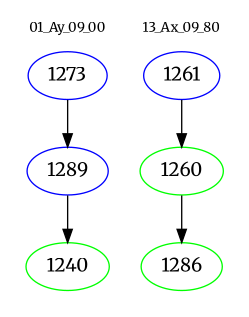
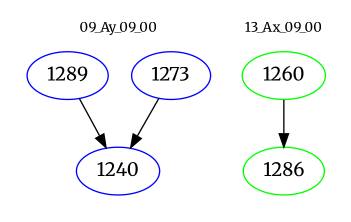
(68, 29) -> (119, 29)
(182, 29) -> (284, 29)
(182, 76) -> none
(68, 117) -> (148, 117)
(68, 267) -> (118, 171)
